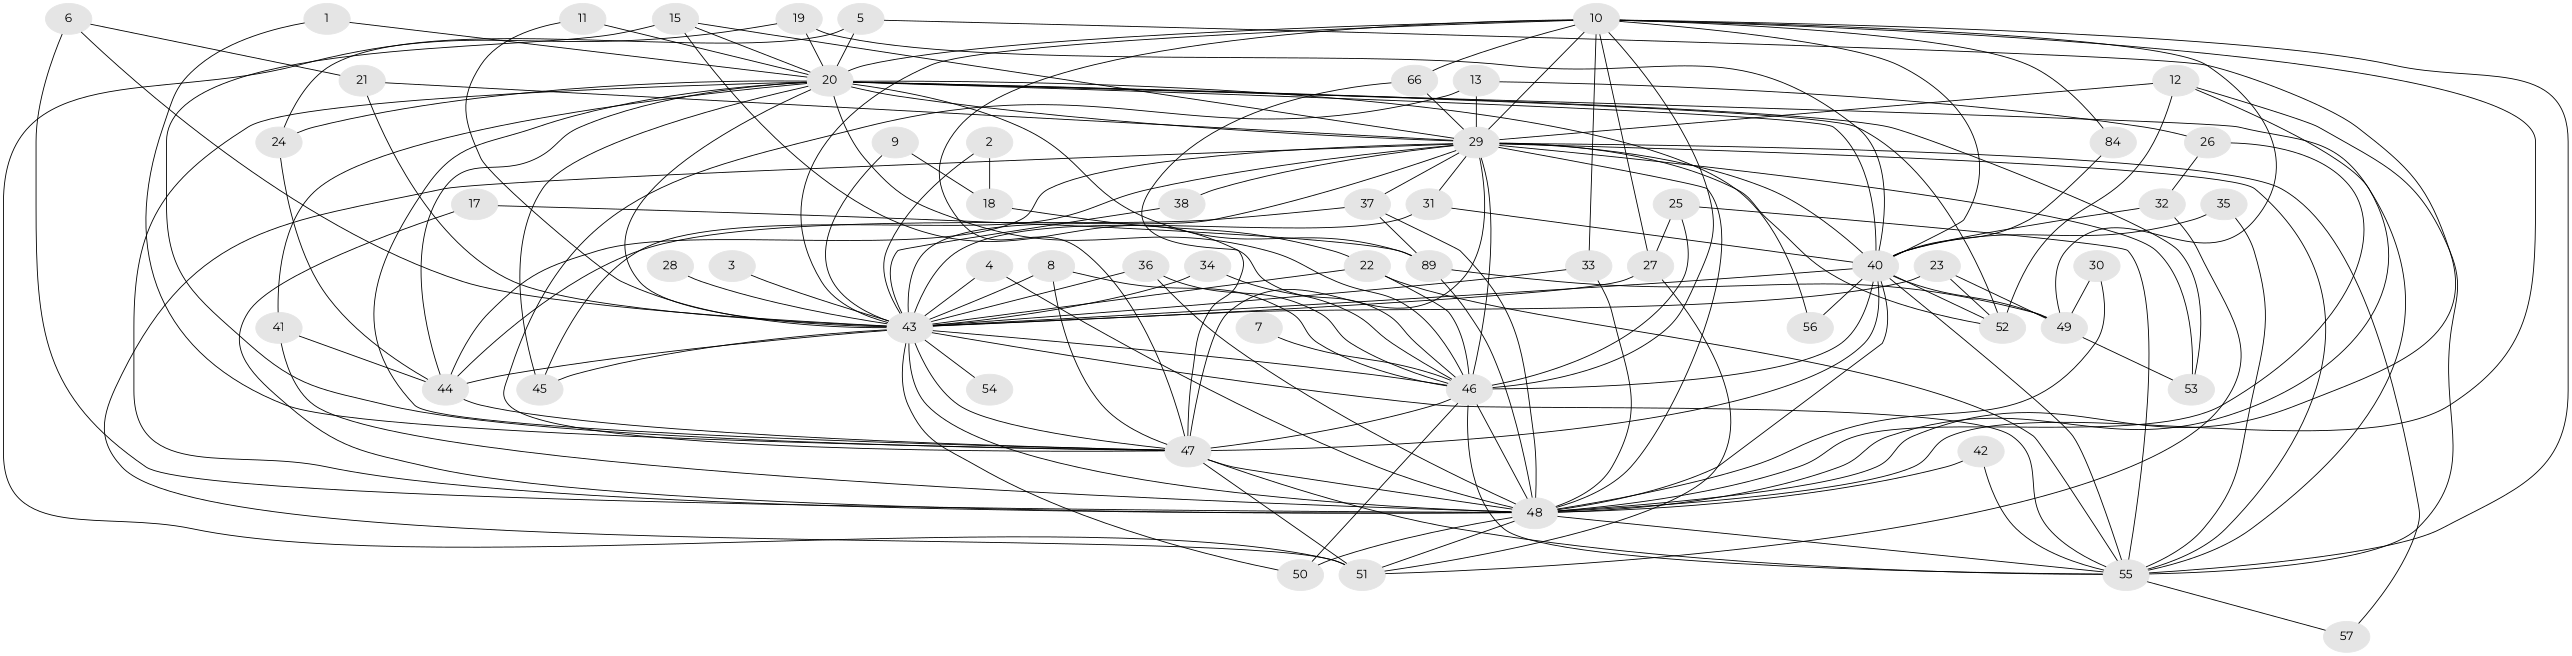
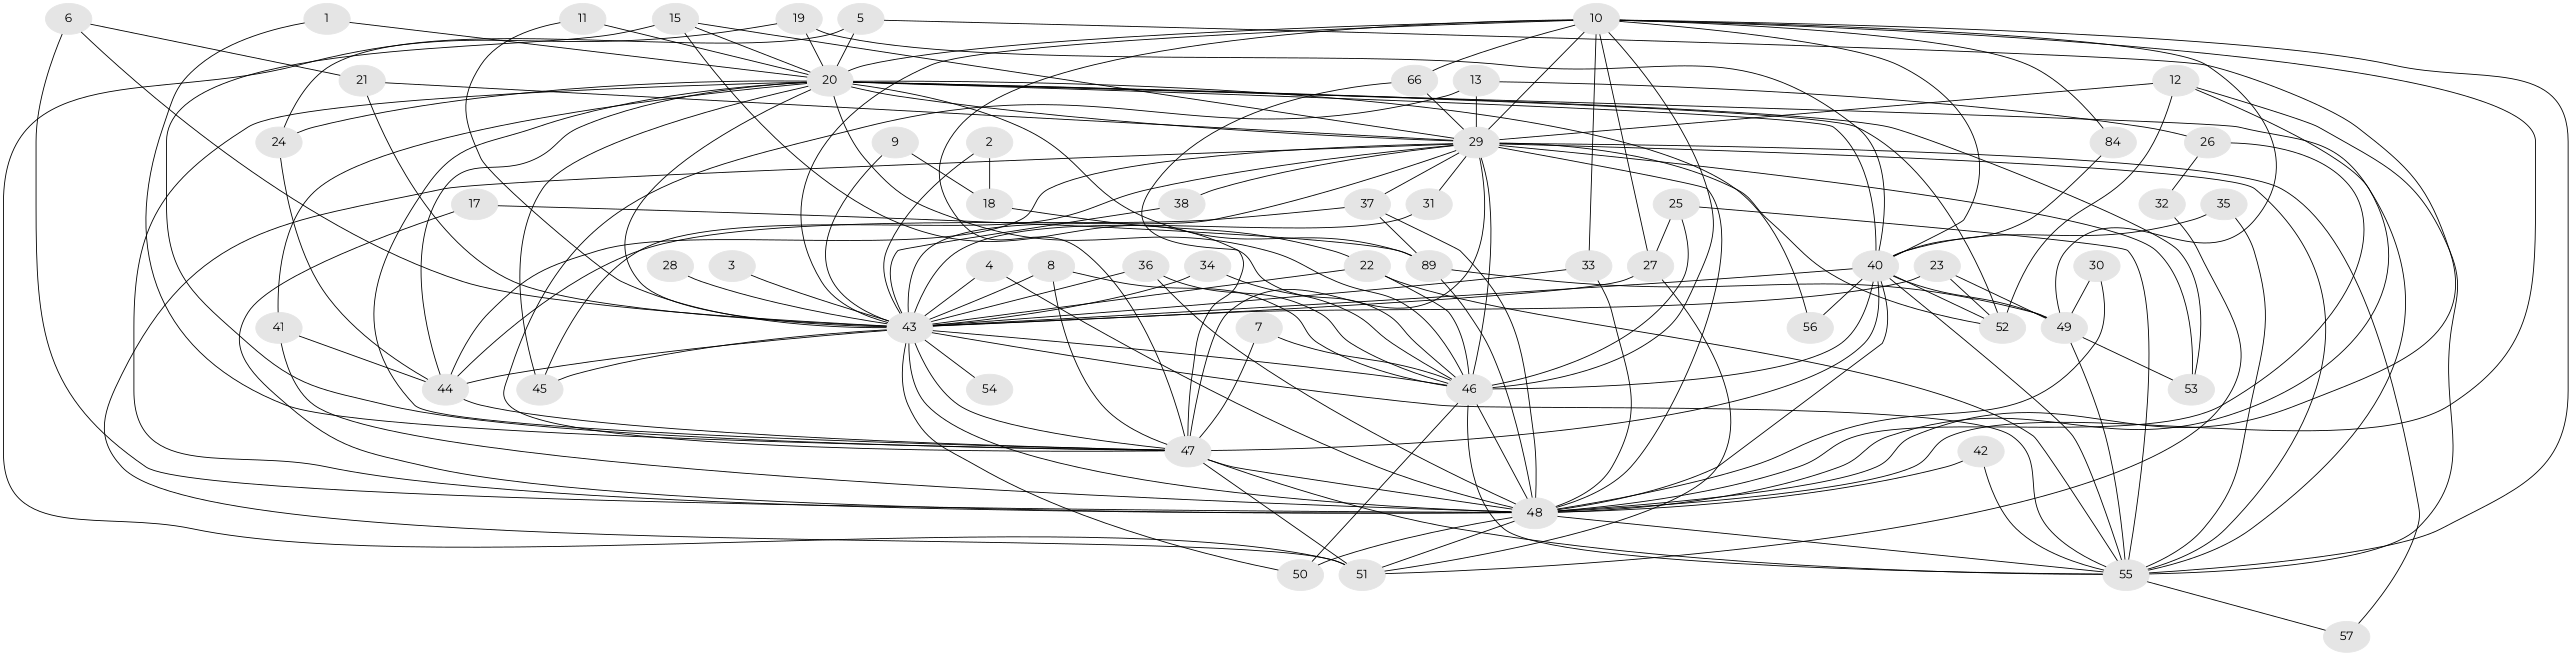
(1730, 175) -> none
(2034, 225) -> none
(1652, 235) -> none
(1332, 429) -> (1231, 393)
none -> (2109, 449)
